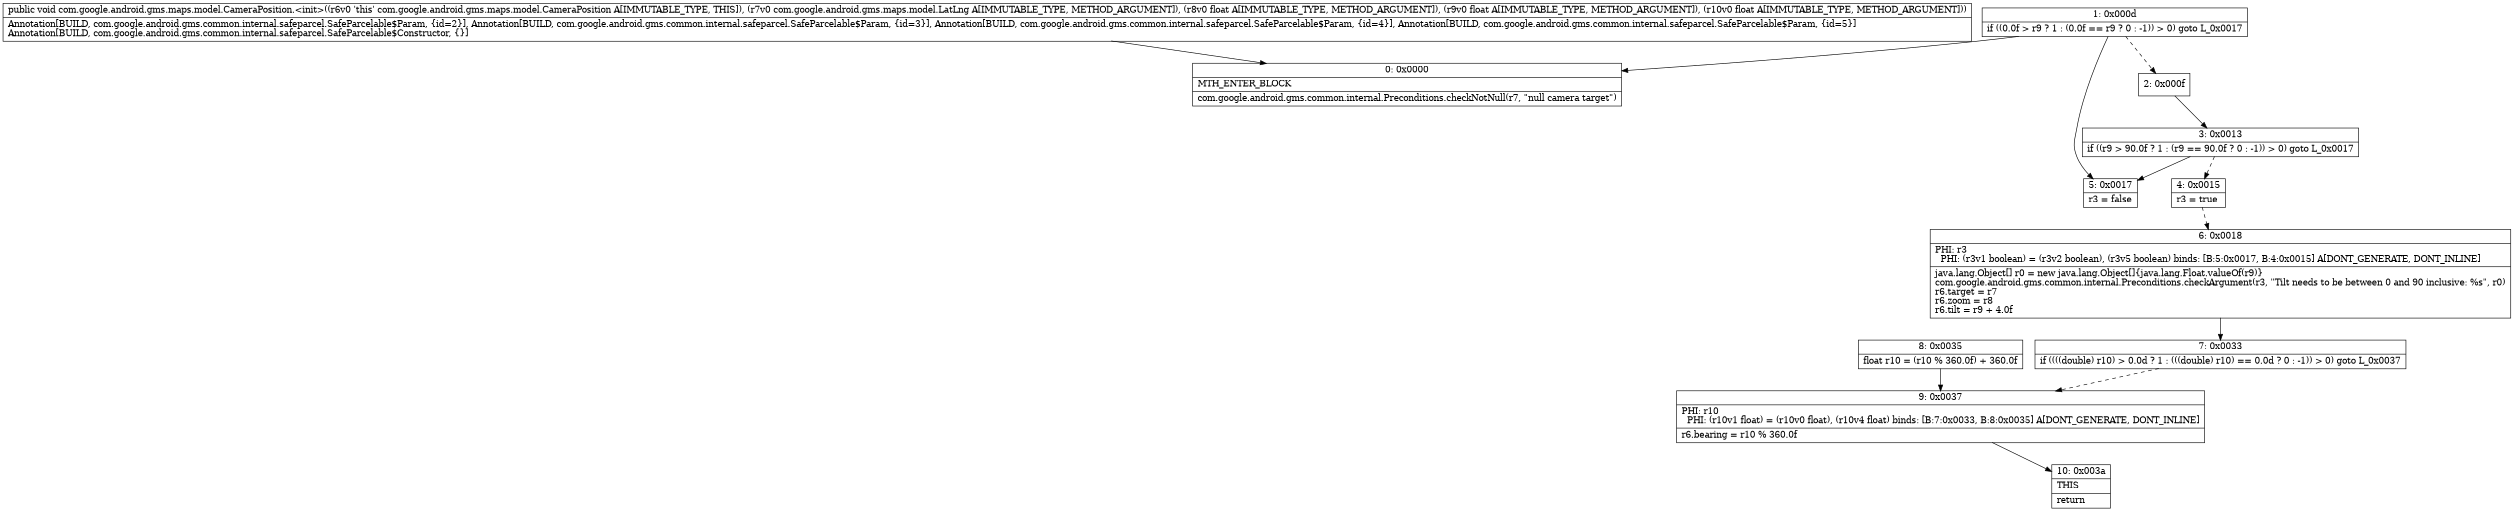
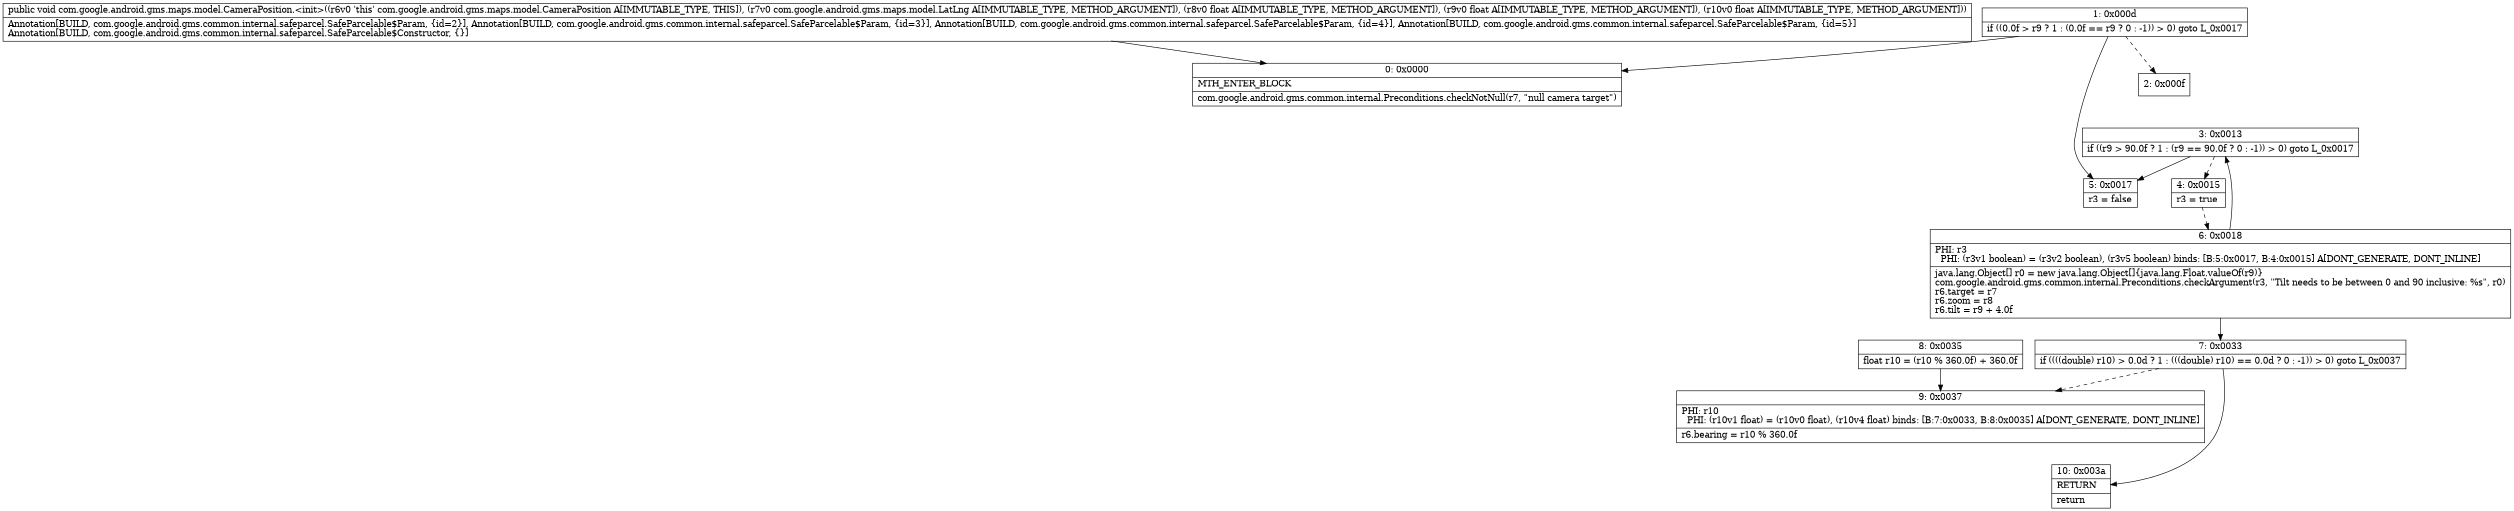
(2189, 110) -> (2232, 196)
(2019, 456) -> (2201, 453)
(2068, 486) -> (2077, 486)
